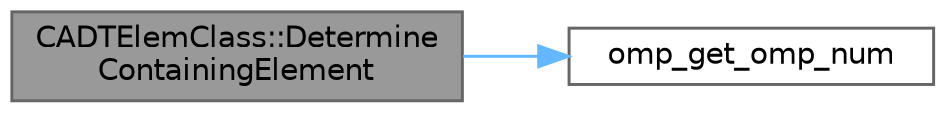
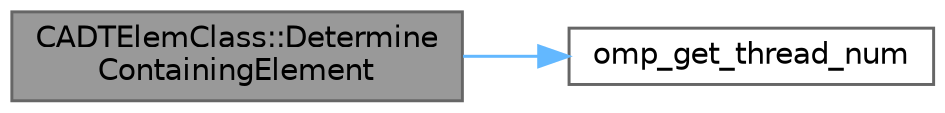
(751, 56) -> (751, 56)
